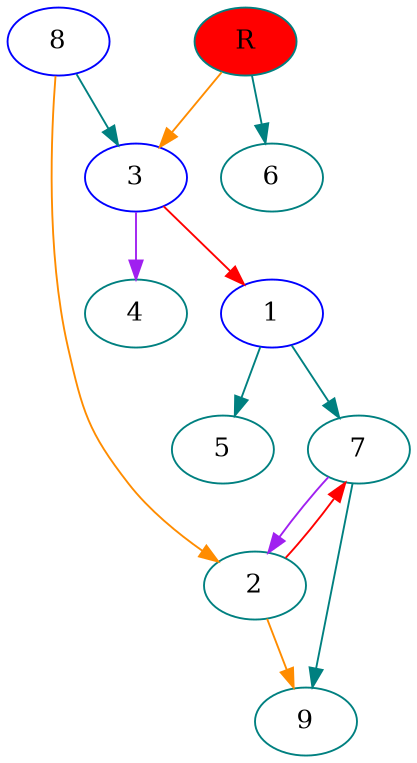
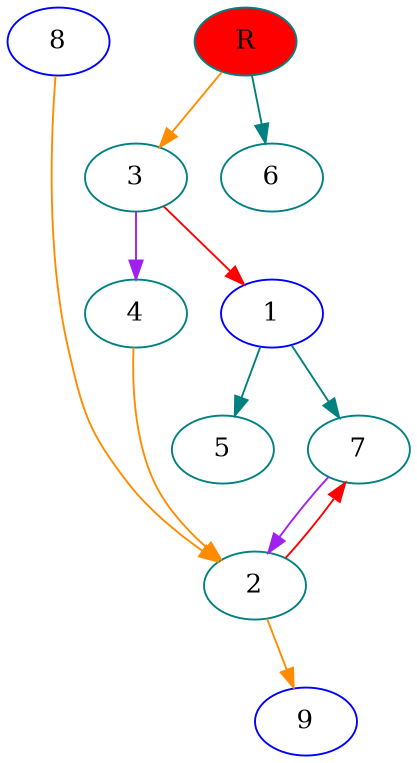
(92, 101) -> none
(136, 178) -> (136, 178)
none -> (145, 457)
(334, 576) -> none
(306, 722) -> (306, 722)
